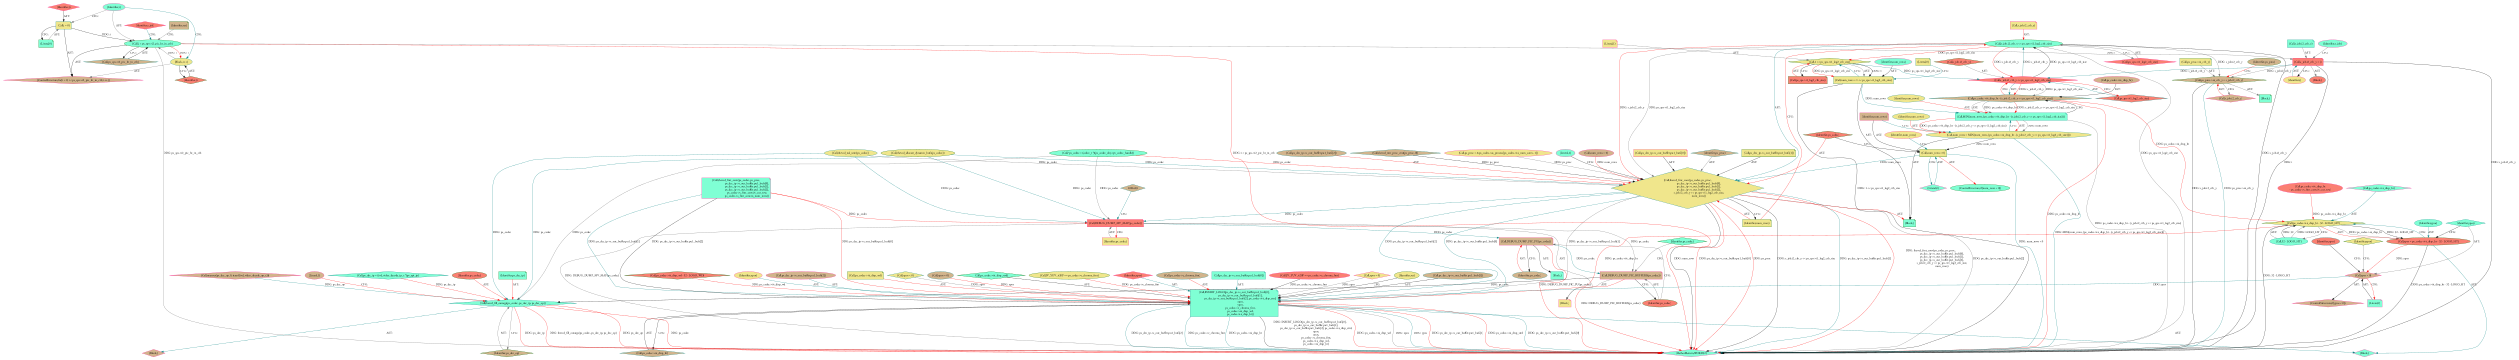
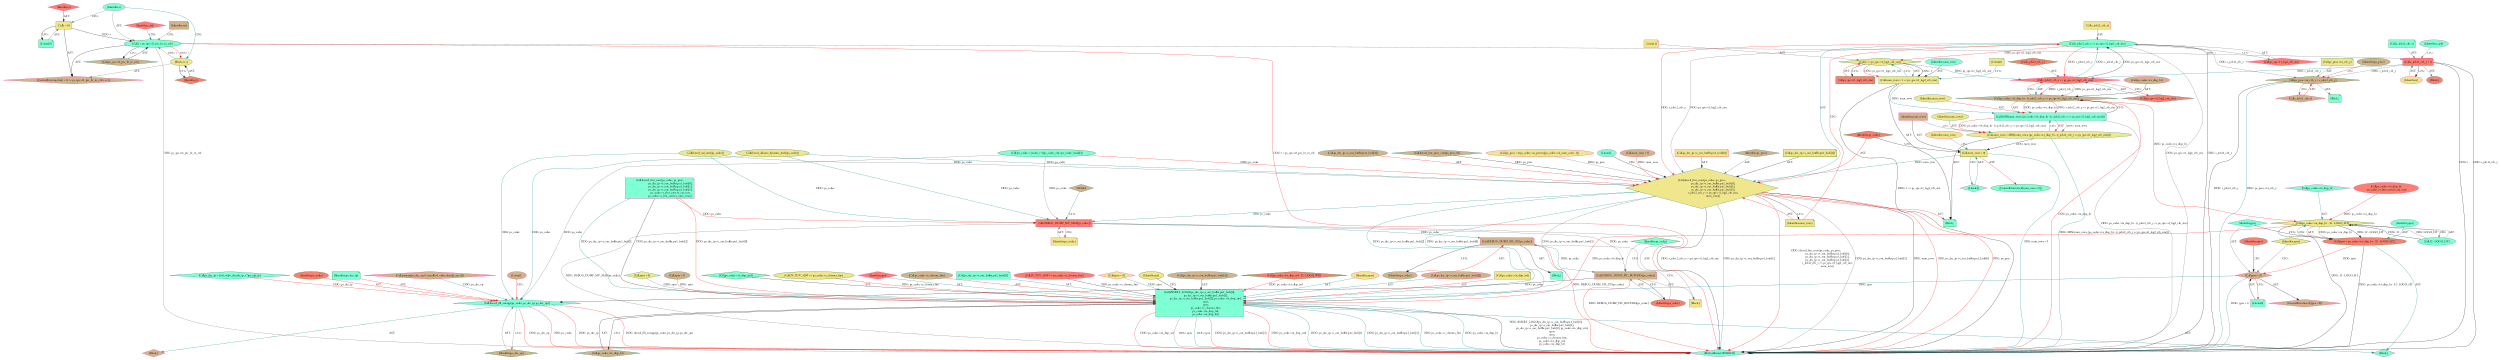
none -> (2027, 352)
